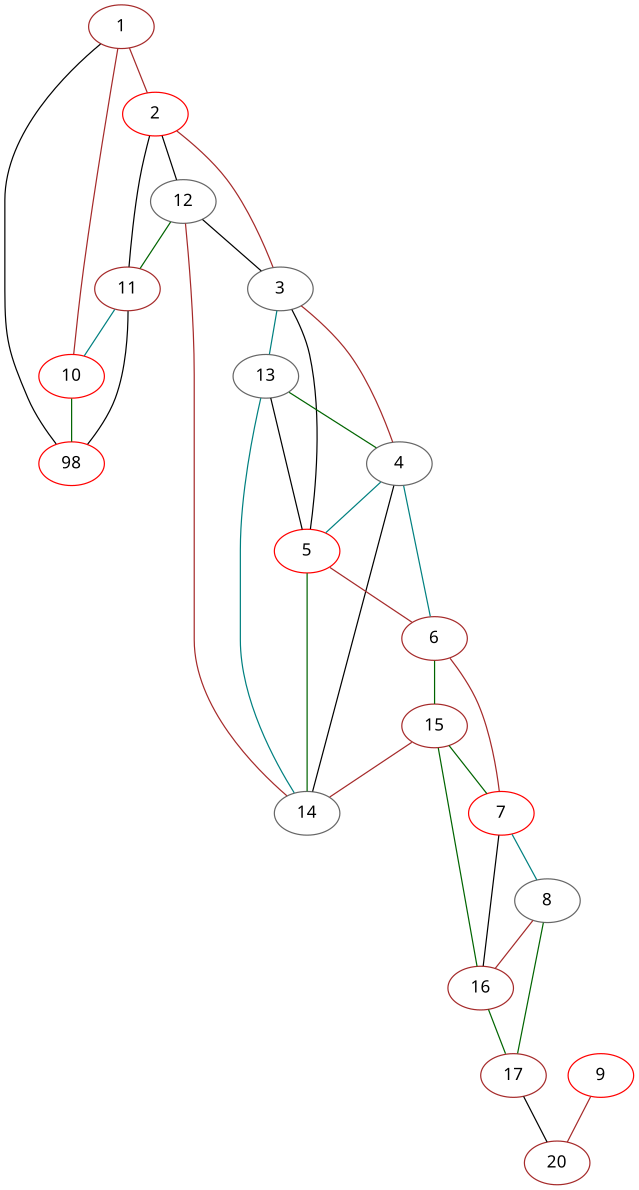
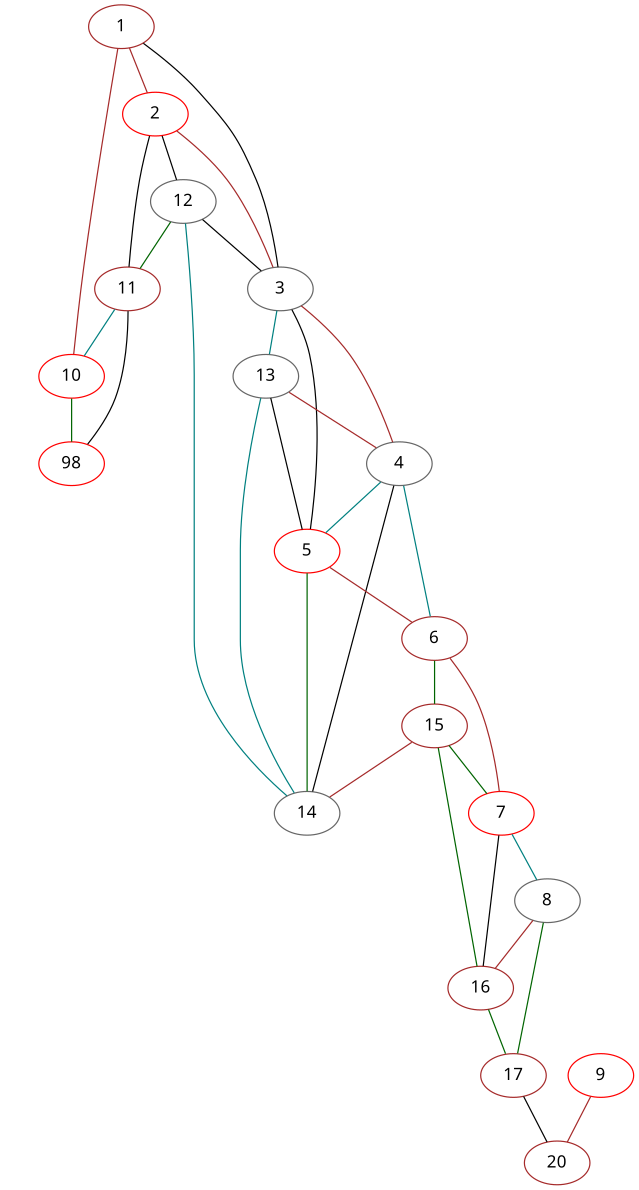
(5, 234) -> (237, 140)
(333, 420) -> (333, 420)
(194, 525) -> (194, 525)
